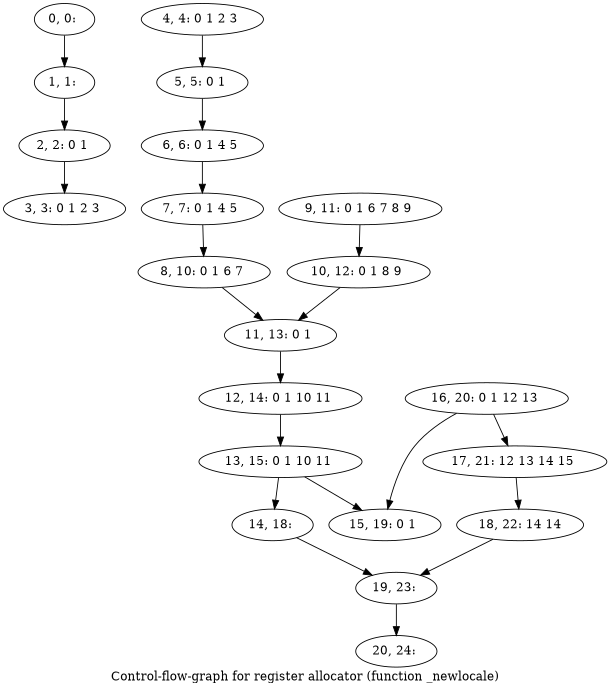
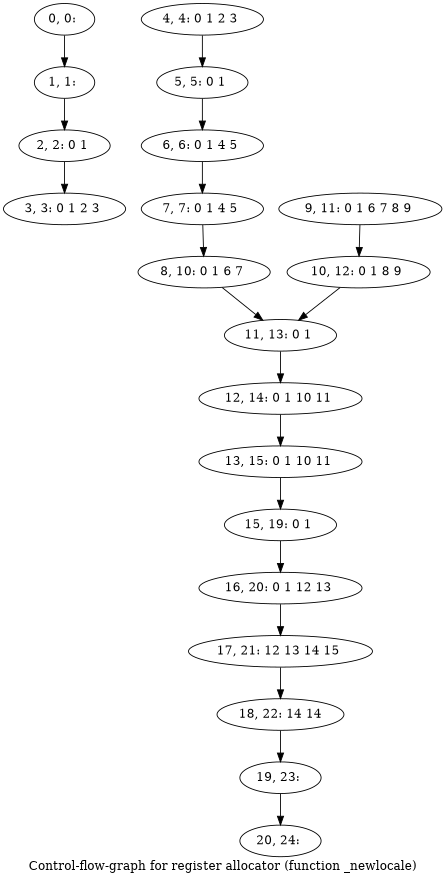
(413, 449) -> (280, 552)
(273, 525) -> none
